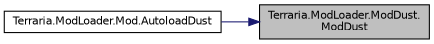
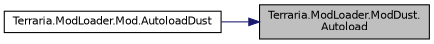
(344, 22) -> (344, 22)
